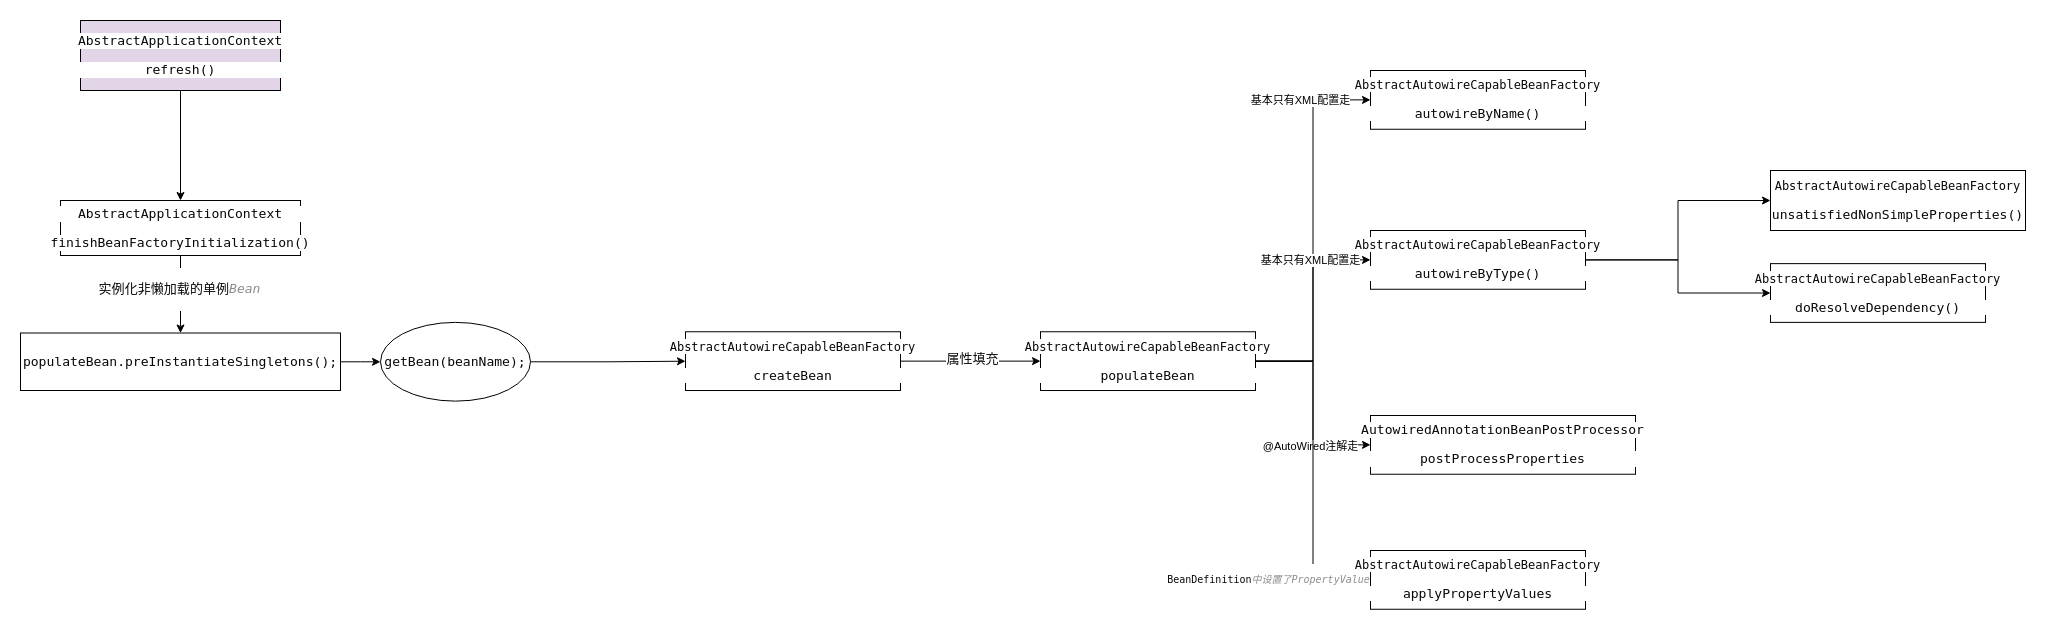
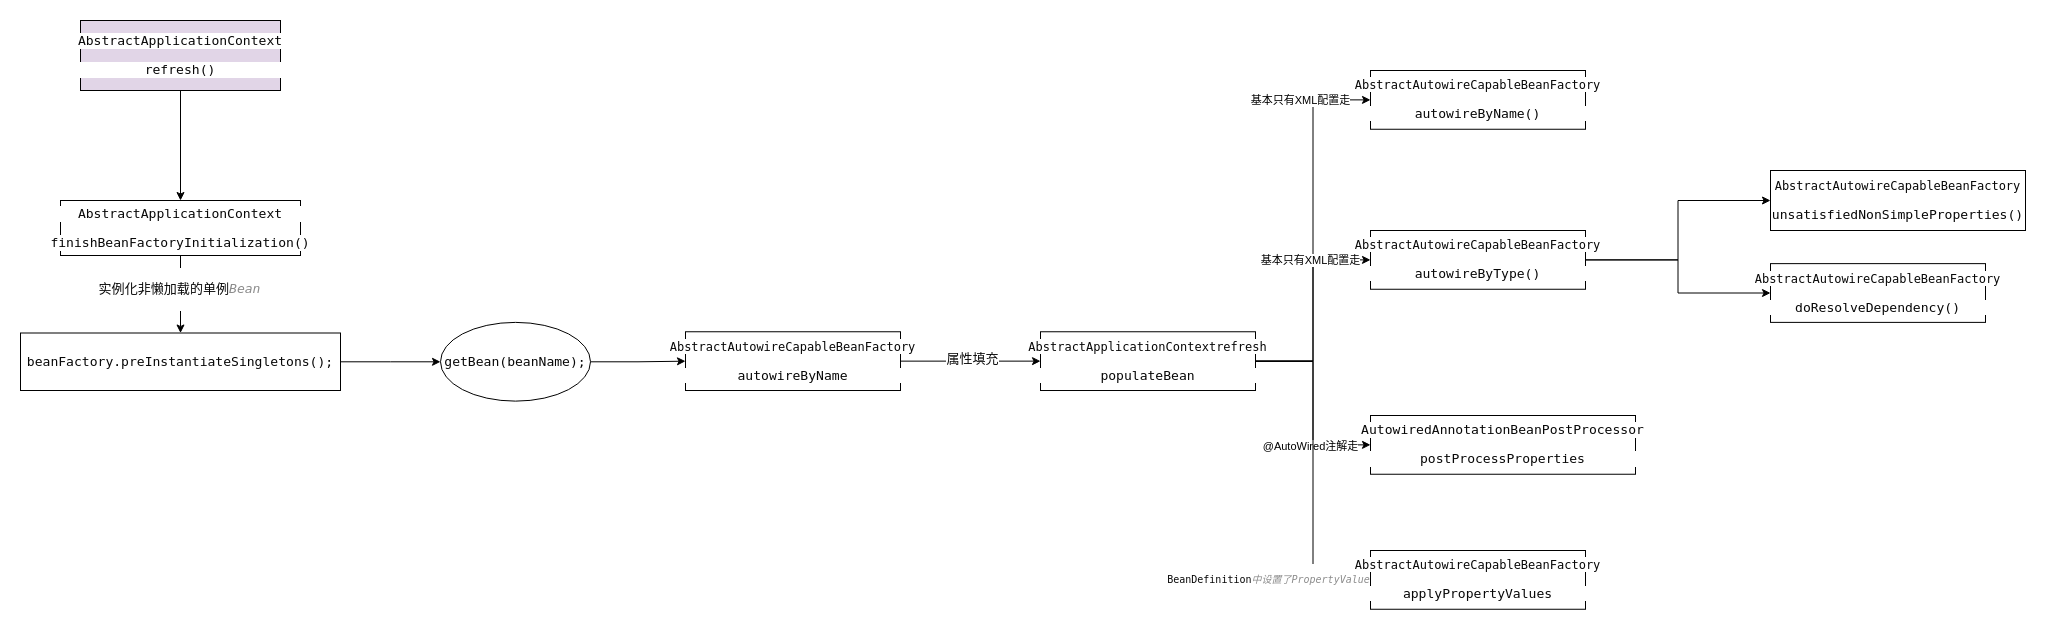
(181, 362) -> (181, 362)
(456, 362) -> (516, 362)
(793, 362) -> (793, 362)
(1148, 362) -> (1148, 362)
